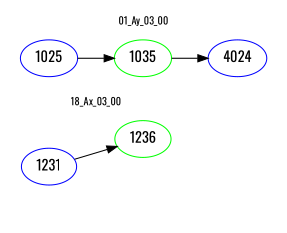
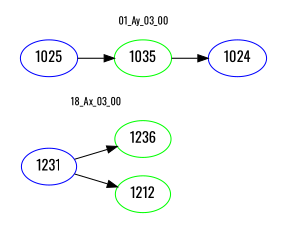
(237, 58) -> (237, 58)
none -> (143, 194)
